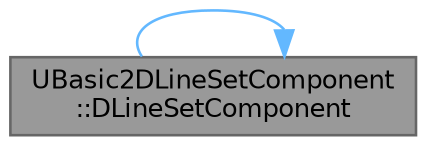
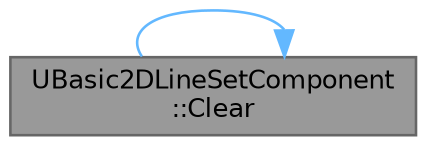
(213, 96) -> (213, 96)
